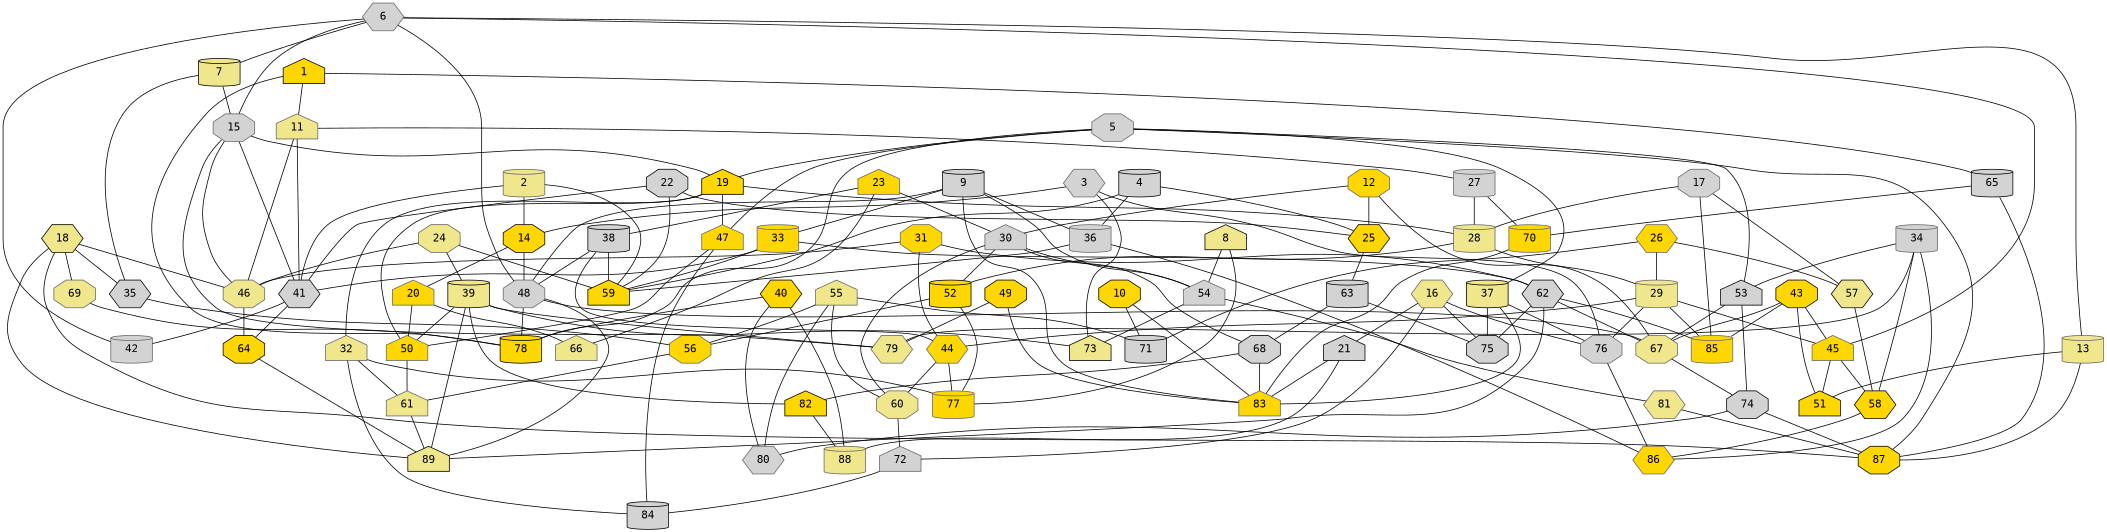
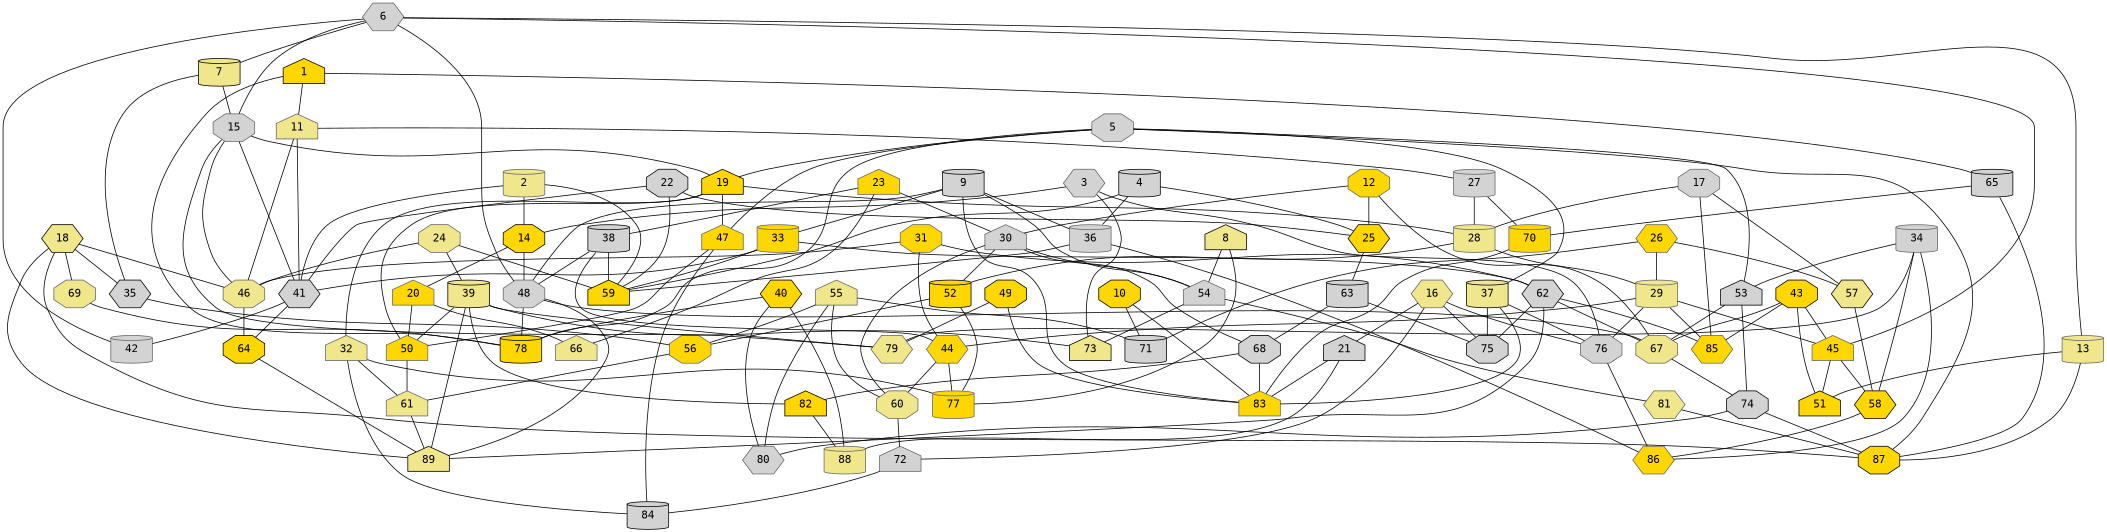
(1712, 349) -> (1712, 349)
